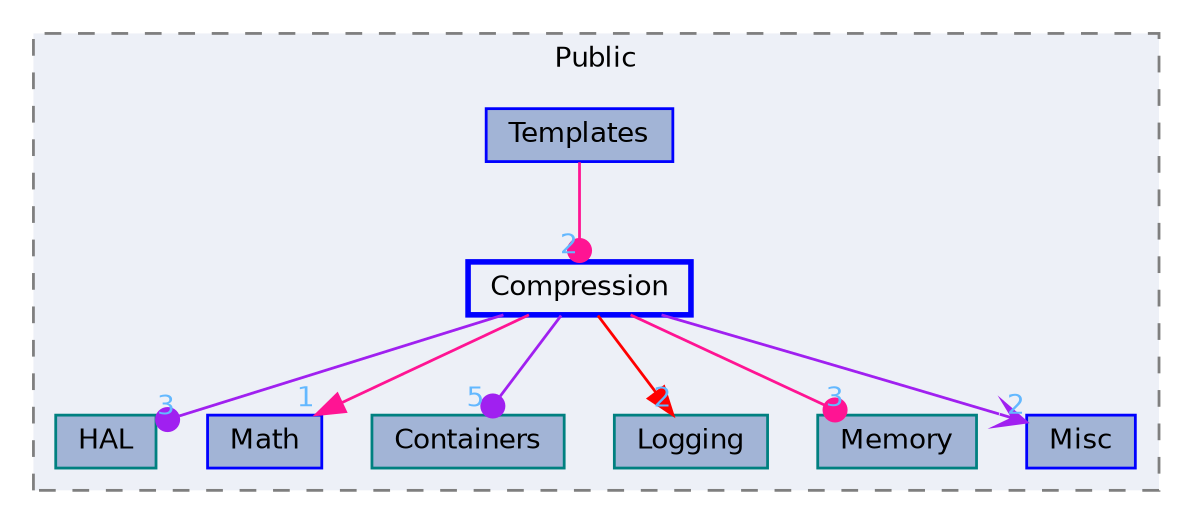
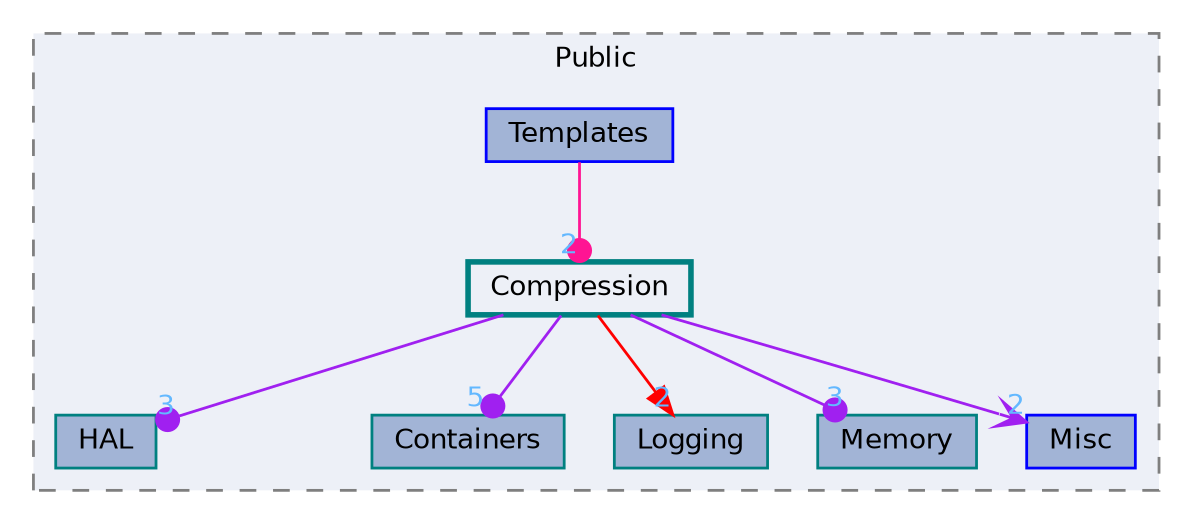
(580, 288) -> (580, 288)
(728, 360) -> (728, 360)
(265, 442) -> none
